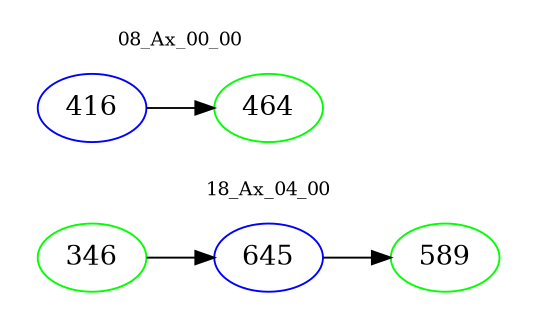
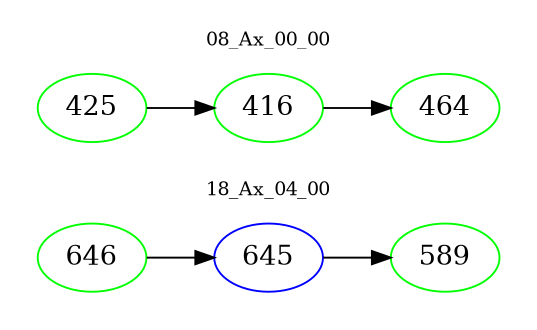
none -> (92, 108)
(92, 108) -> (269, 108)
(92, 258) -> (92, 258)
